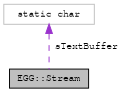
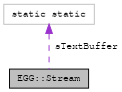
(49, 14) -> (49, 14)
